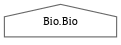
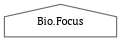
(61, 22) -> (61, 22)
